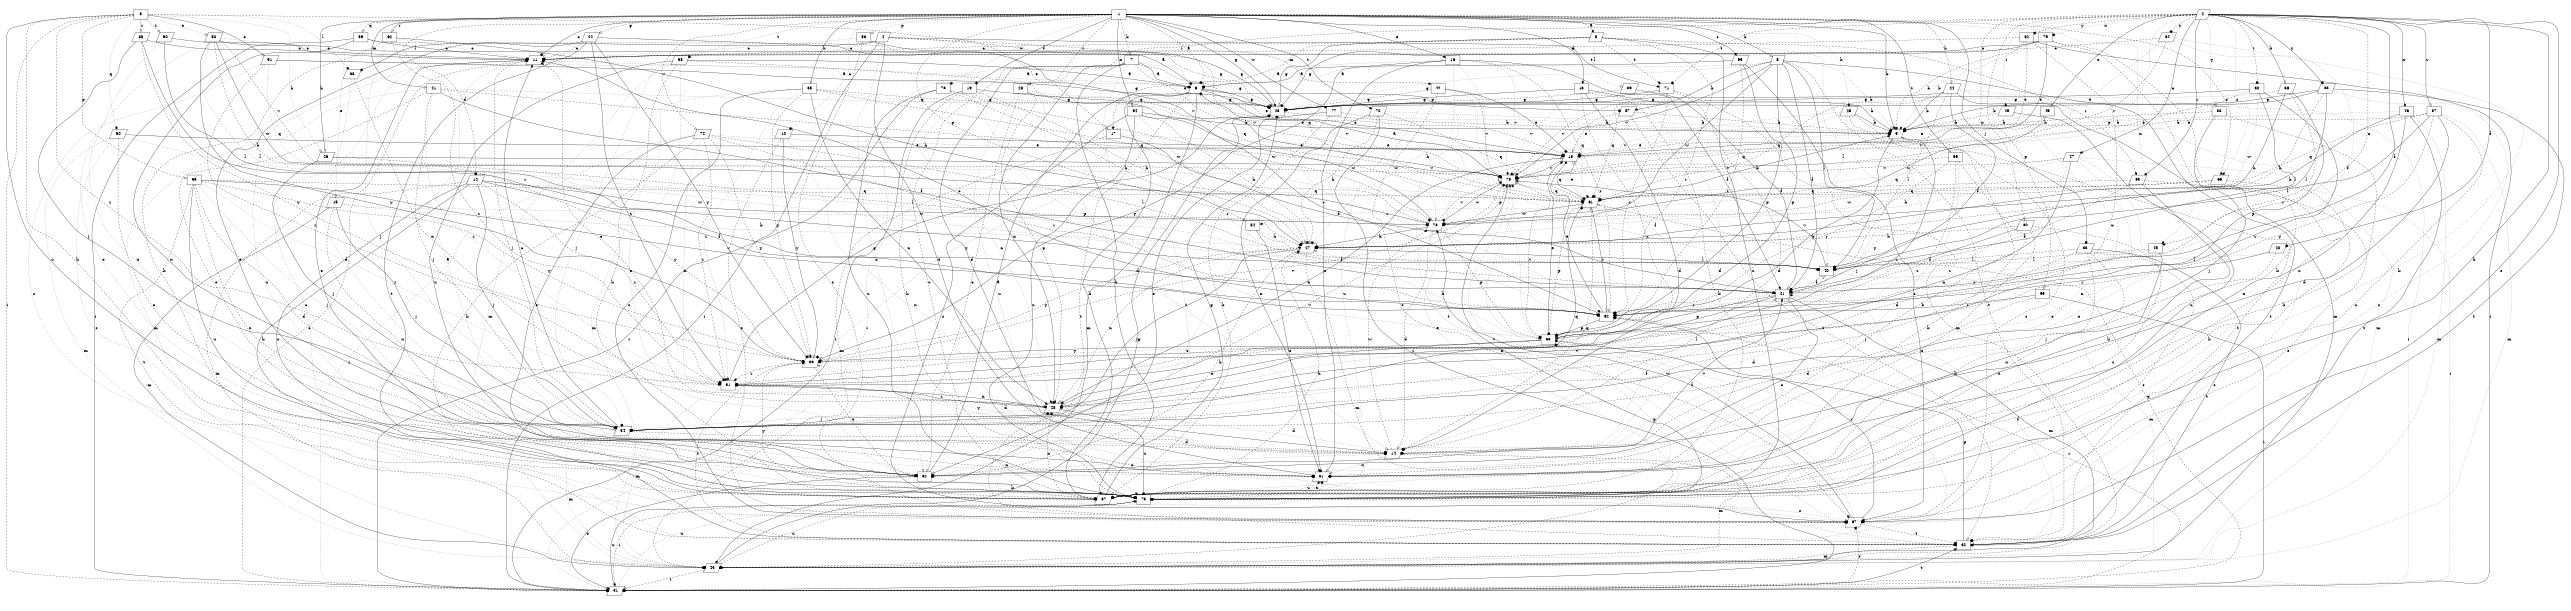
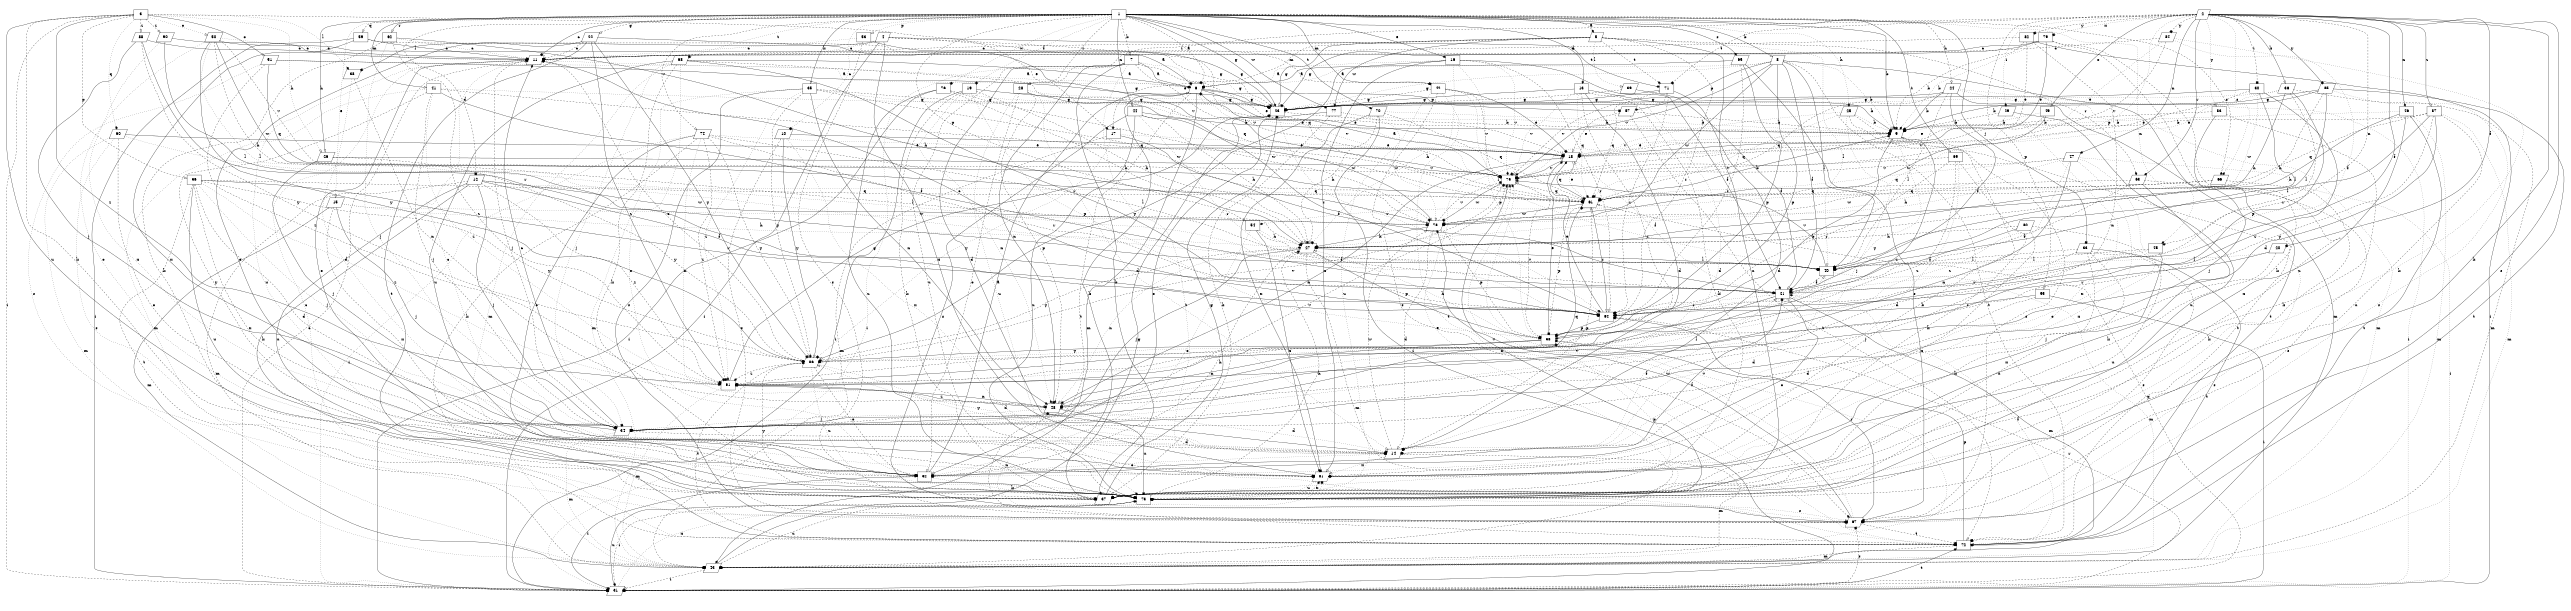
(667, 23) -> (667, 23)
none -> (1290, 23)
(1992, 30) -> none
none -> (1443, 46)
(1040, 48) -> (1040, 48)
(1712, 88) -> (1712, 88)
(1135, 111) -> (1135, 111)
(1871, 123) -> (1871, 123)
(888, 168) -> (888, 168)
none -> (1115, 210)
(448, 260) -> (448, 260)
(880, 277) -> none
(216, 283) -> (216, 283)
(1154, 284) -> (1154, 284)
(267, 298) -> (267, 298)
(1725, 315) -> (1725, 315)
(1666, 319) -> (1405, 298)
(1587, 328) -> (1587, 328)
(1368, 331) -> (1368, 331)
(671, 368) -> (668, 217)
(1976, 371) -> (1718, 348)
(1231, 428) -> (1231, 428)
(1413, 458) -> (1413, 458)
(1049, 464) -> none
none -> (947, 484)
(588, 534) -> (588, 534)
(1964, 545) -> (1964, 545)
(1882, 553) -> (2228, 554)
